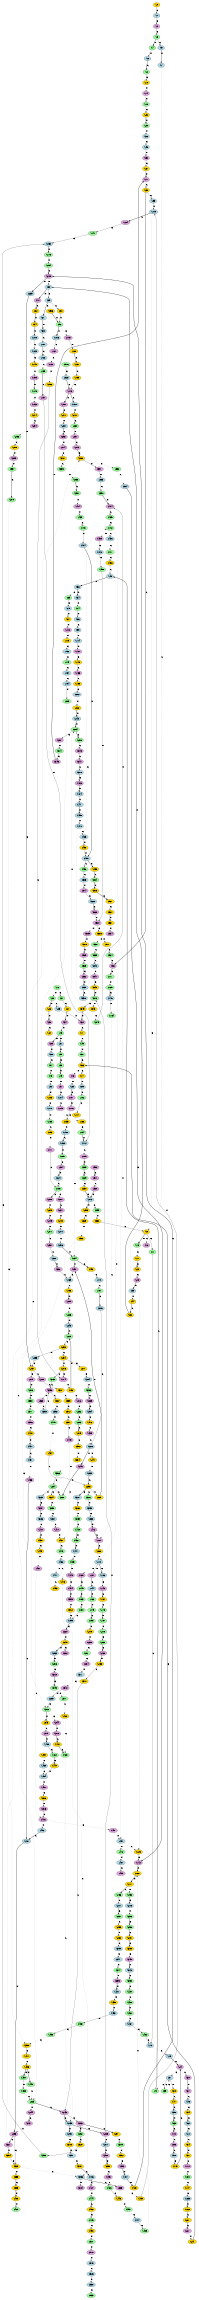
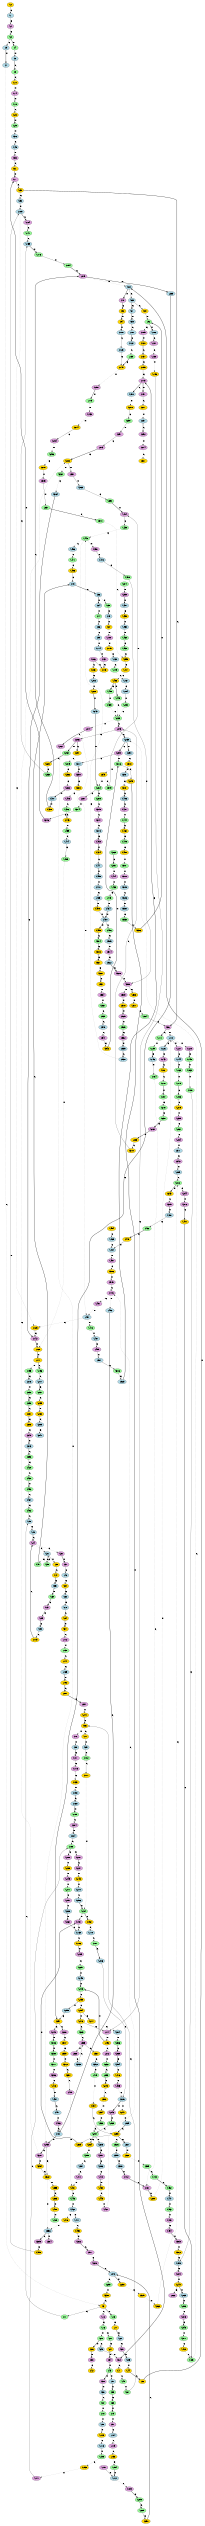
(43, 384) -> (126, 362)
(61, 469) -> none
(78, 667) -> (98, 664)
(79, 794) -> (98, 853)
none -> (131, 925)
(137, 1269) -> (120, 2338)
none -> (99, 1360)
(57, 1492) -> (103, 2128)
(118, 1964) -> none
none -> (78, 2236)
none -> (103, 2322)
